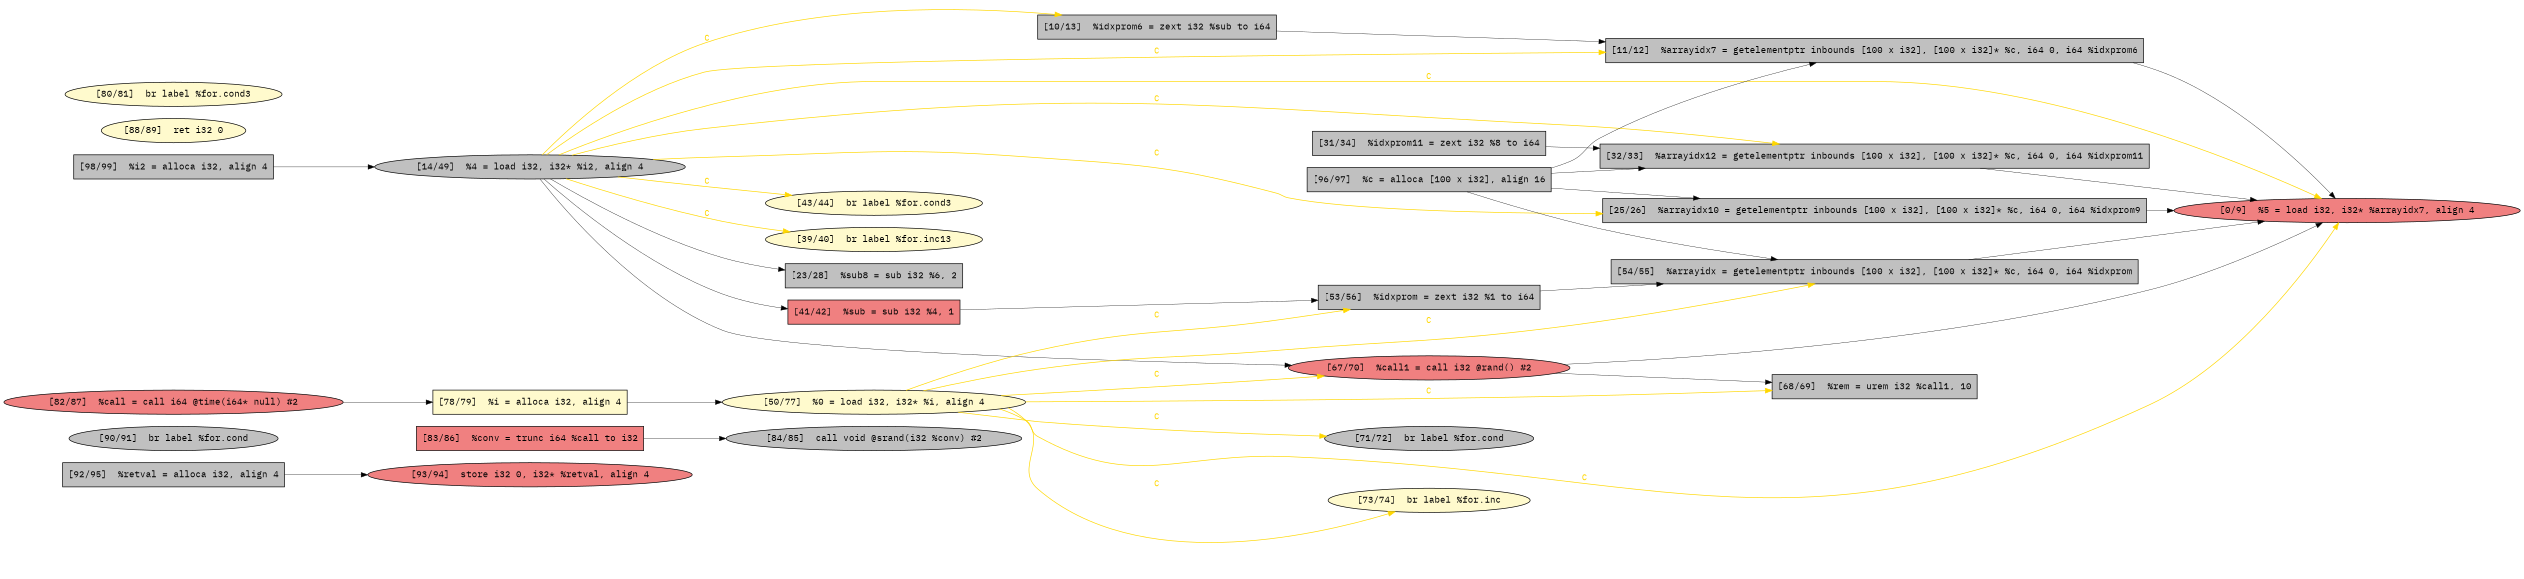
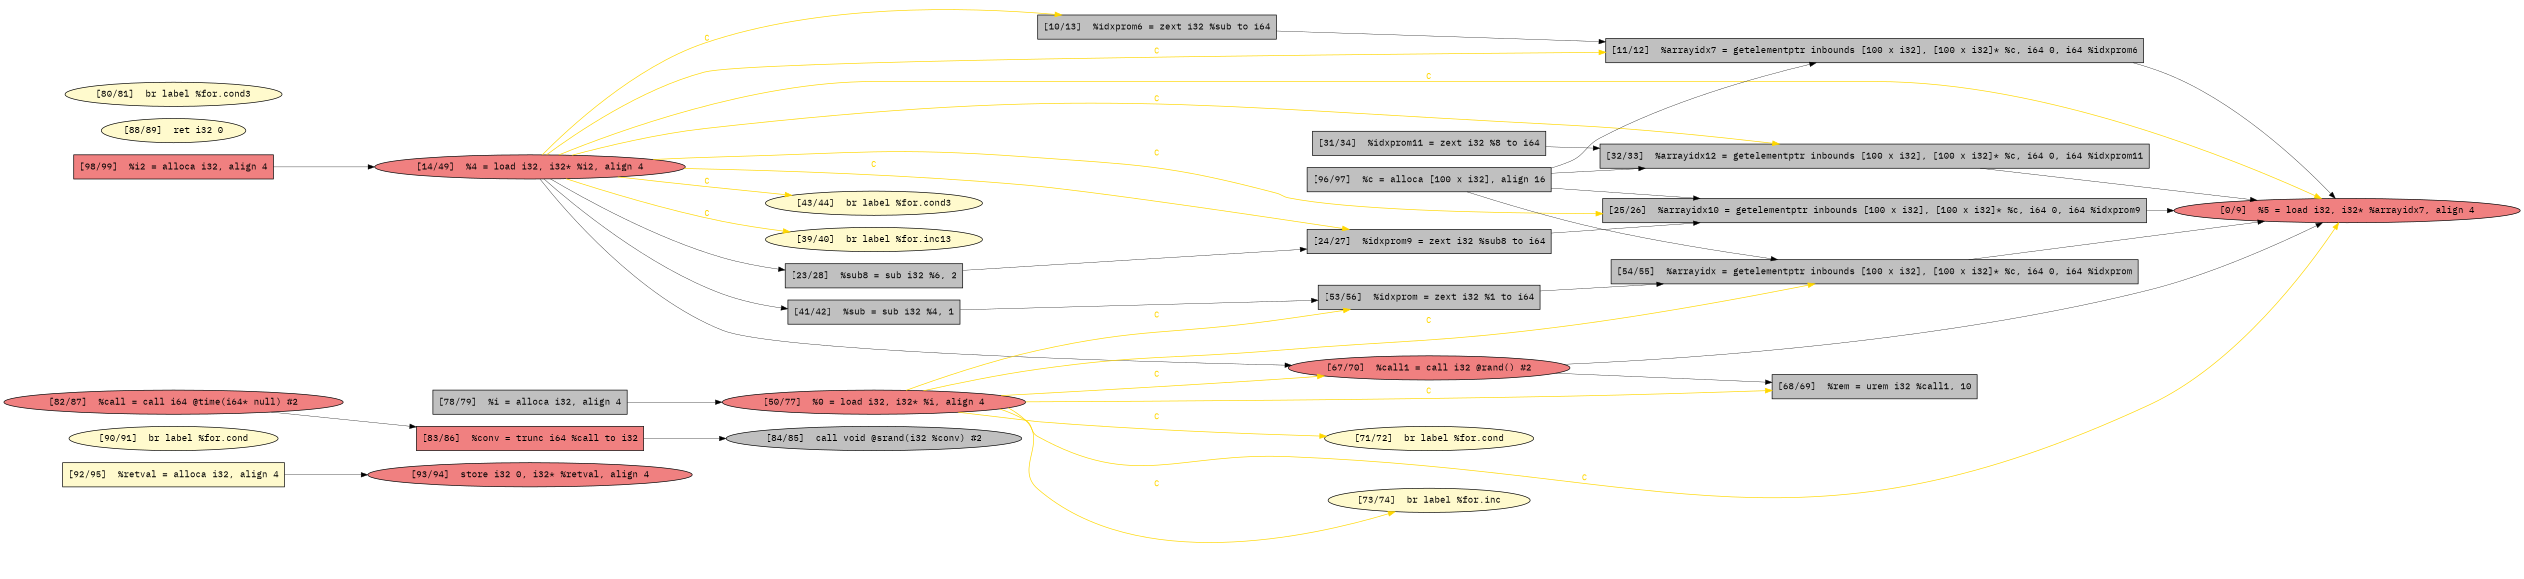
(174, 167) -> (174, 167)
(530, 167) -> (530, 167)
none -> (1429, 242)
(874, 312) -> (874, 312)
(385, 402) -> (340, 419)
(530, 402) -> (530, 402)
(874, 402) -> (874, 402)
(174, 438) -> (174, 438)
(1429, 438) -> (1429, 438)
(174, 475) -> (174, 475)
